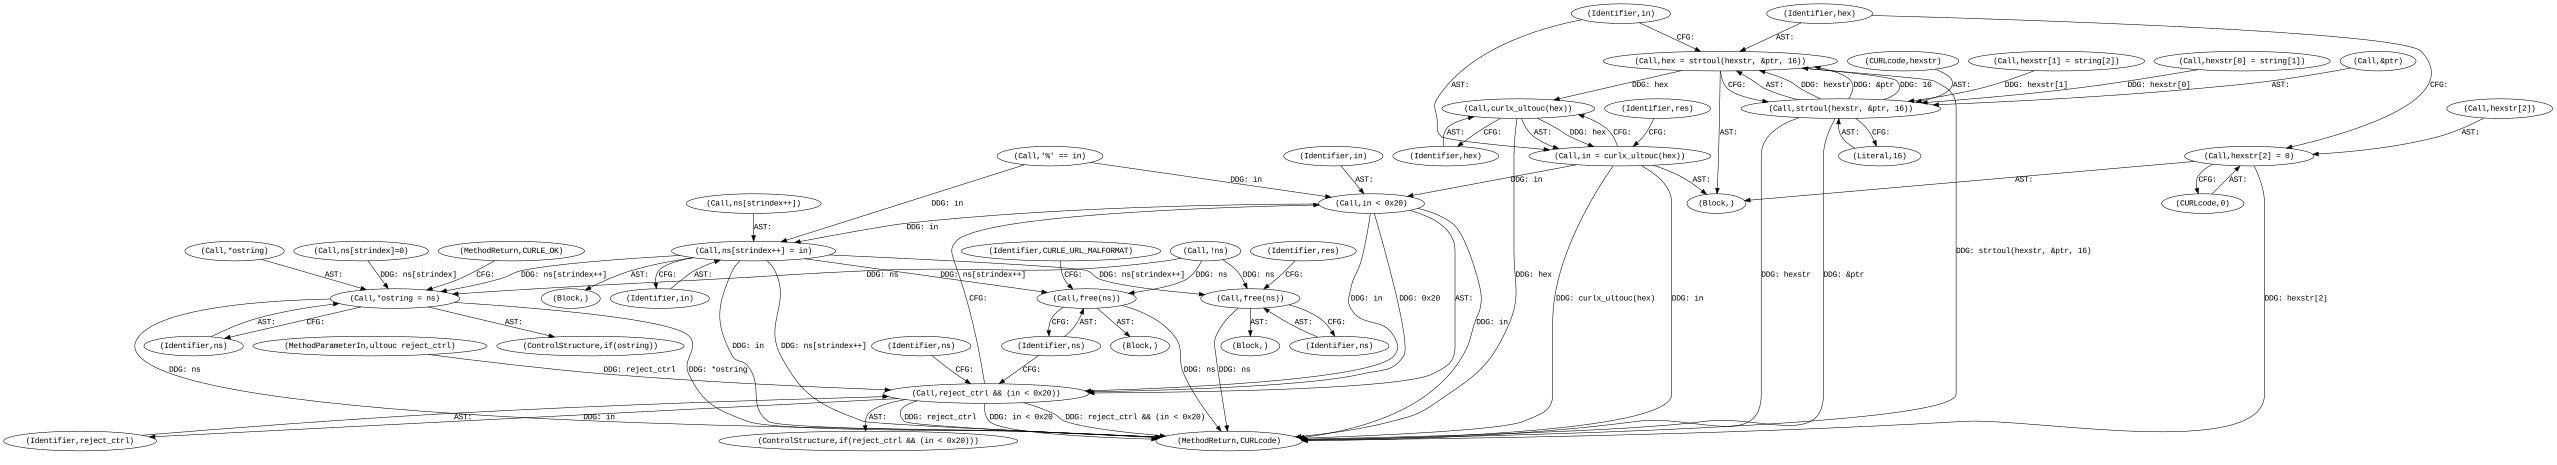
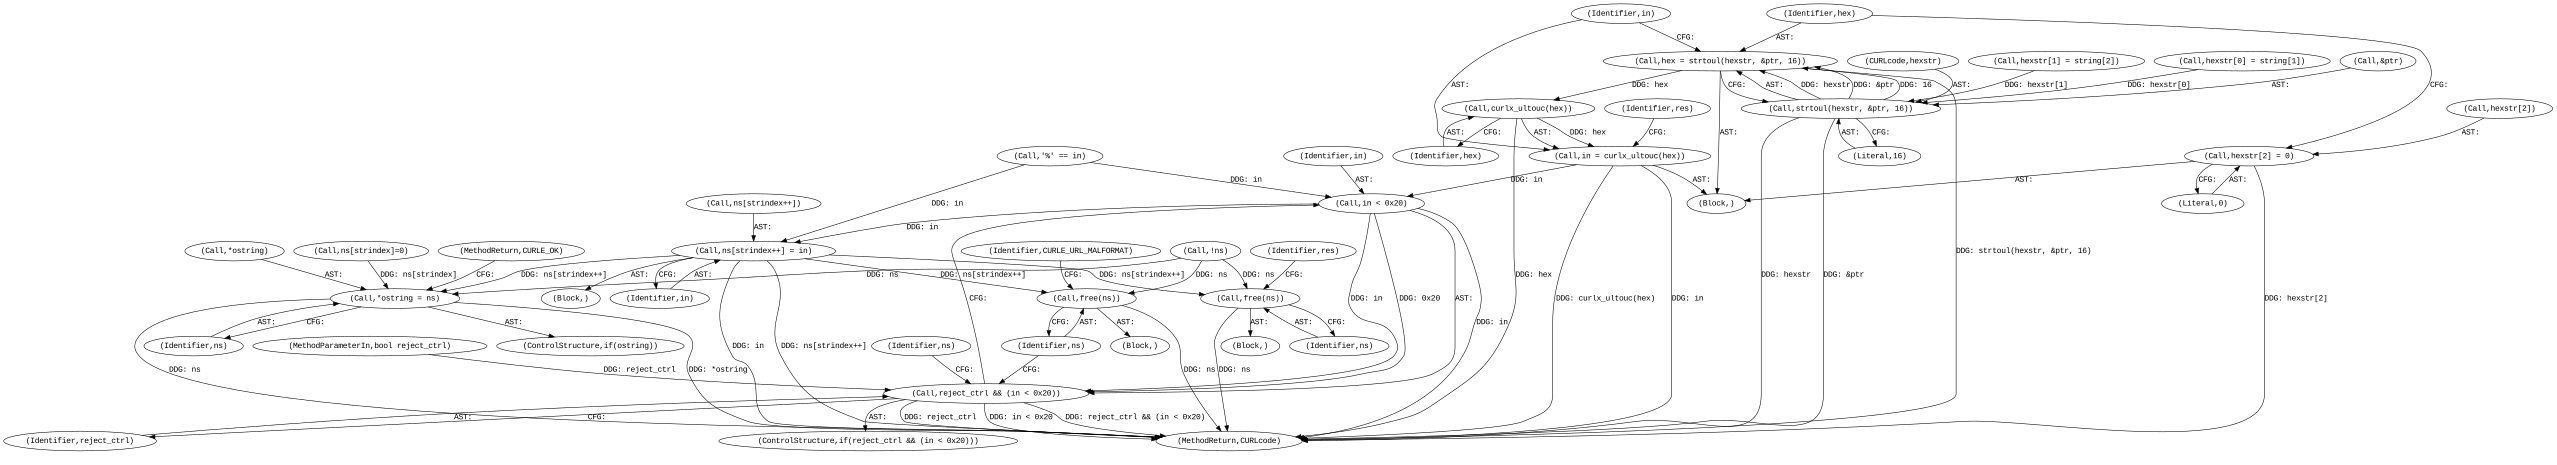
(1605, 127) -> none
(2203, 204) -> (2203, 204)
(370, 346) -> (370, 346)
(599, 417) -> (599, 417)
